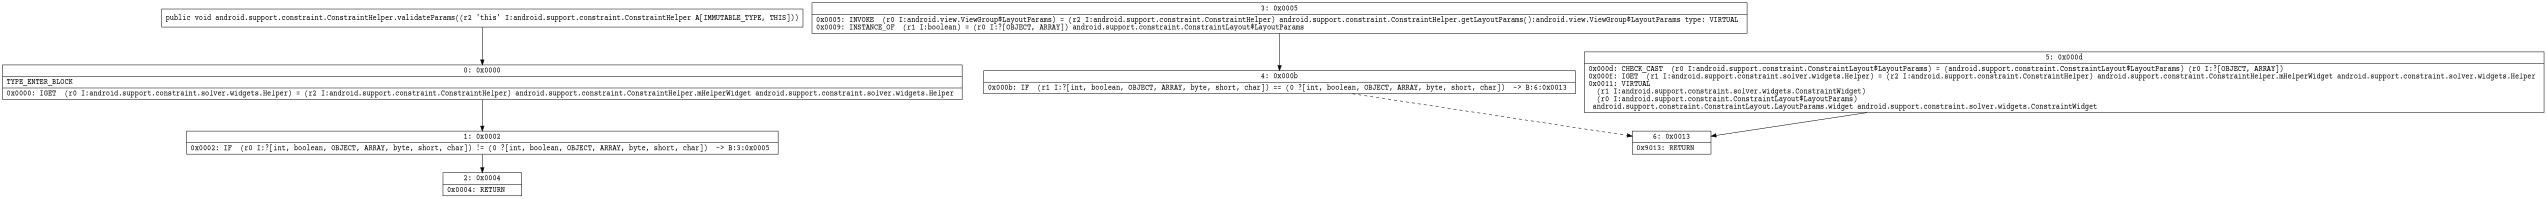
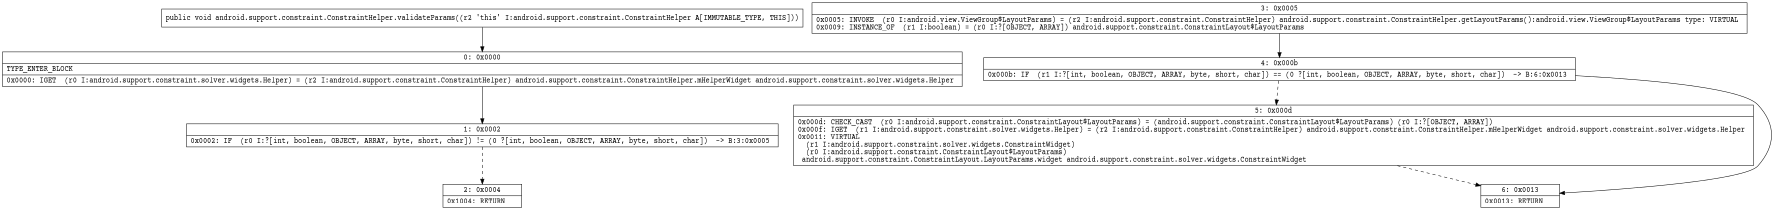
none -> (1278, 90)
(1490, 115) -> (1771, 140)
(1792, 124) -> (1437, 175)
(1672, 148) -> (1520, 201)
(482, 161) -> (482, 163)
(482, 190) -> (482, 201)
